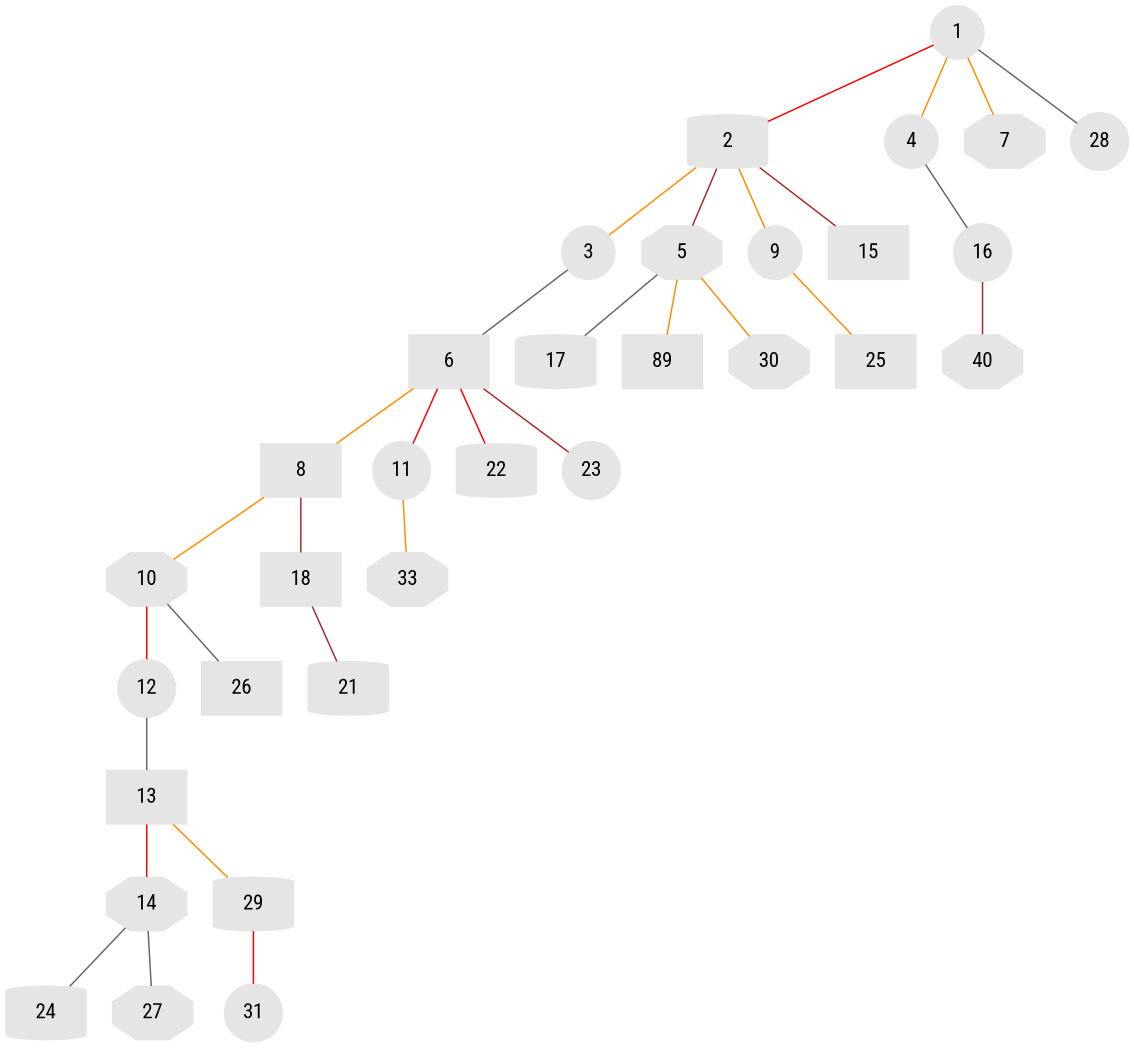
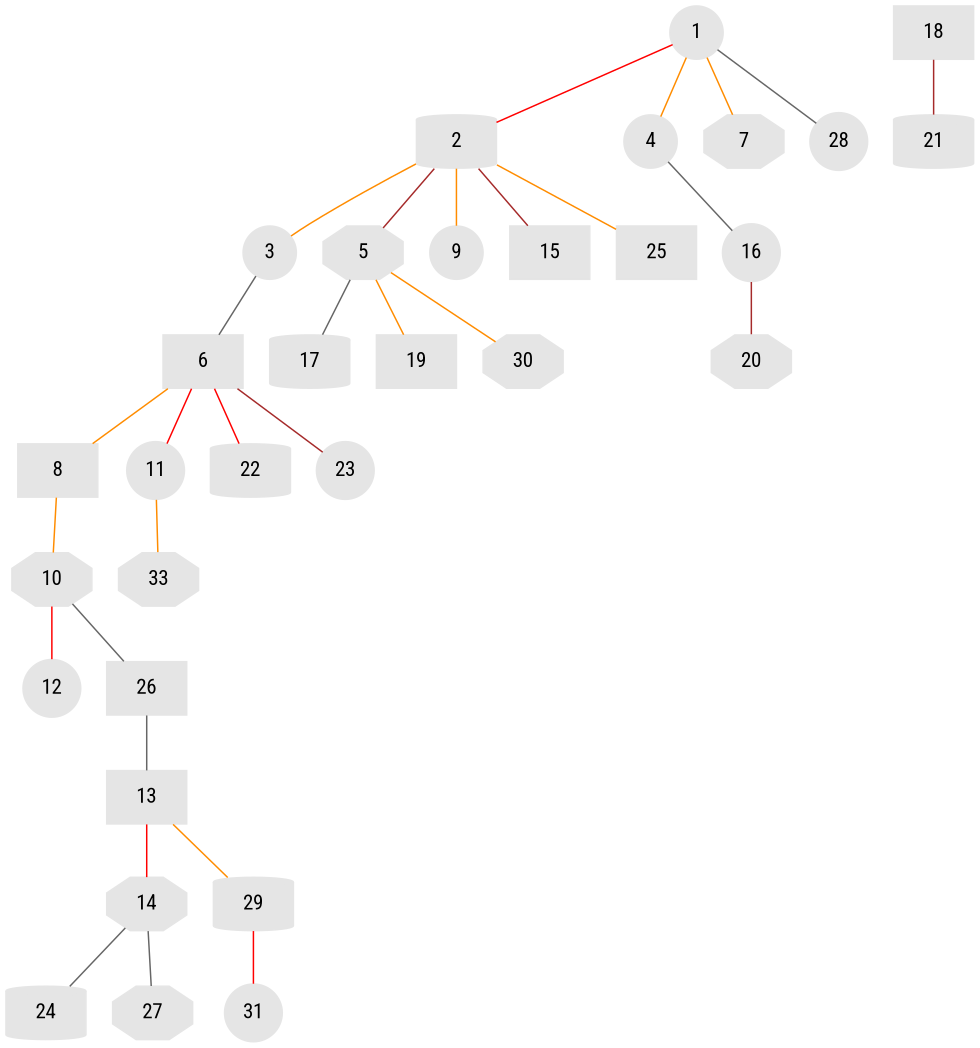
(822, 304) -> (557, 197)
(662, 362) -> (416, 362)
(983, 362) -> (751, 362)
(301, 525) -> none
(147, 744) -> (147, 743)
